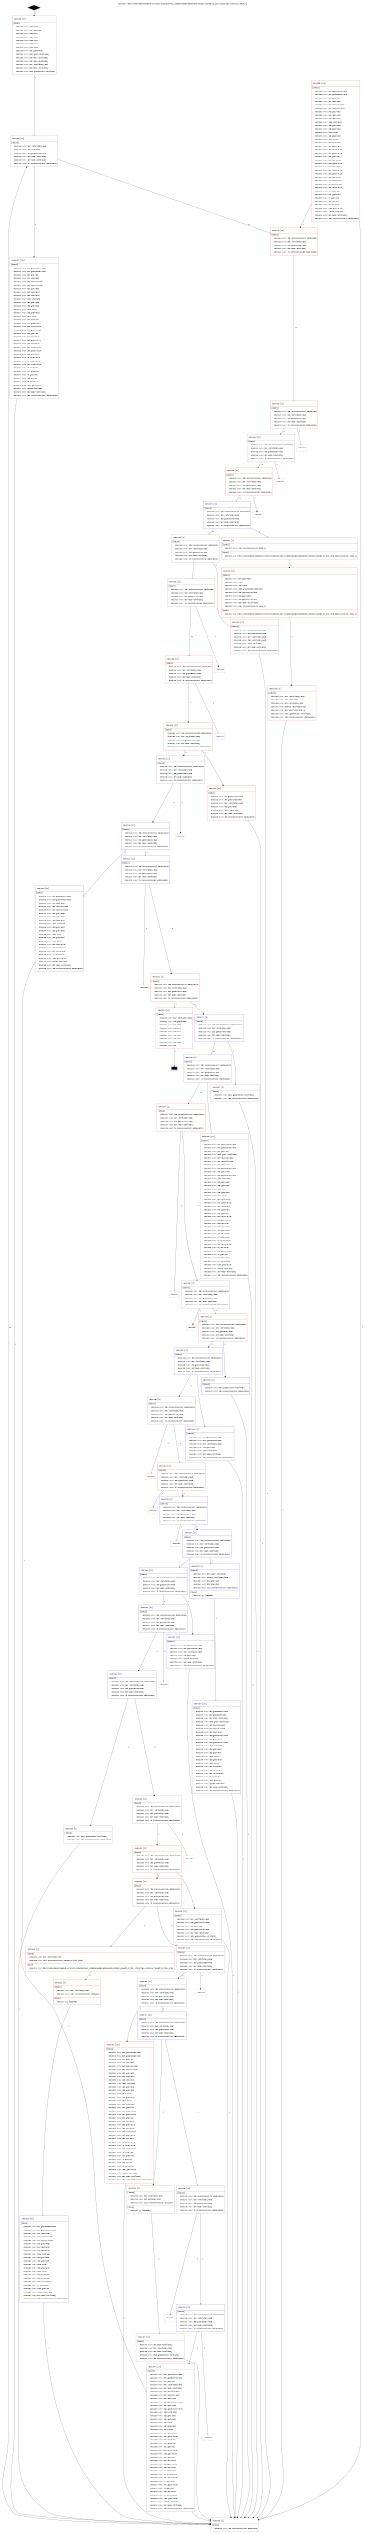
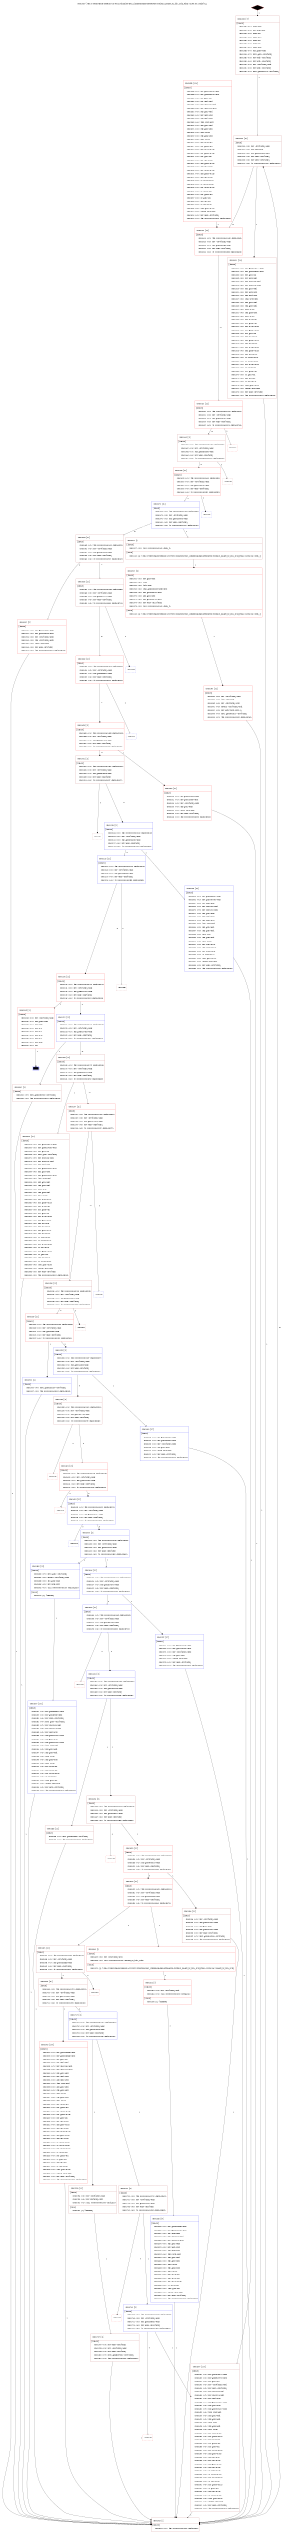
(361, 1400) -> none
